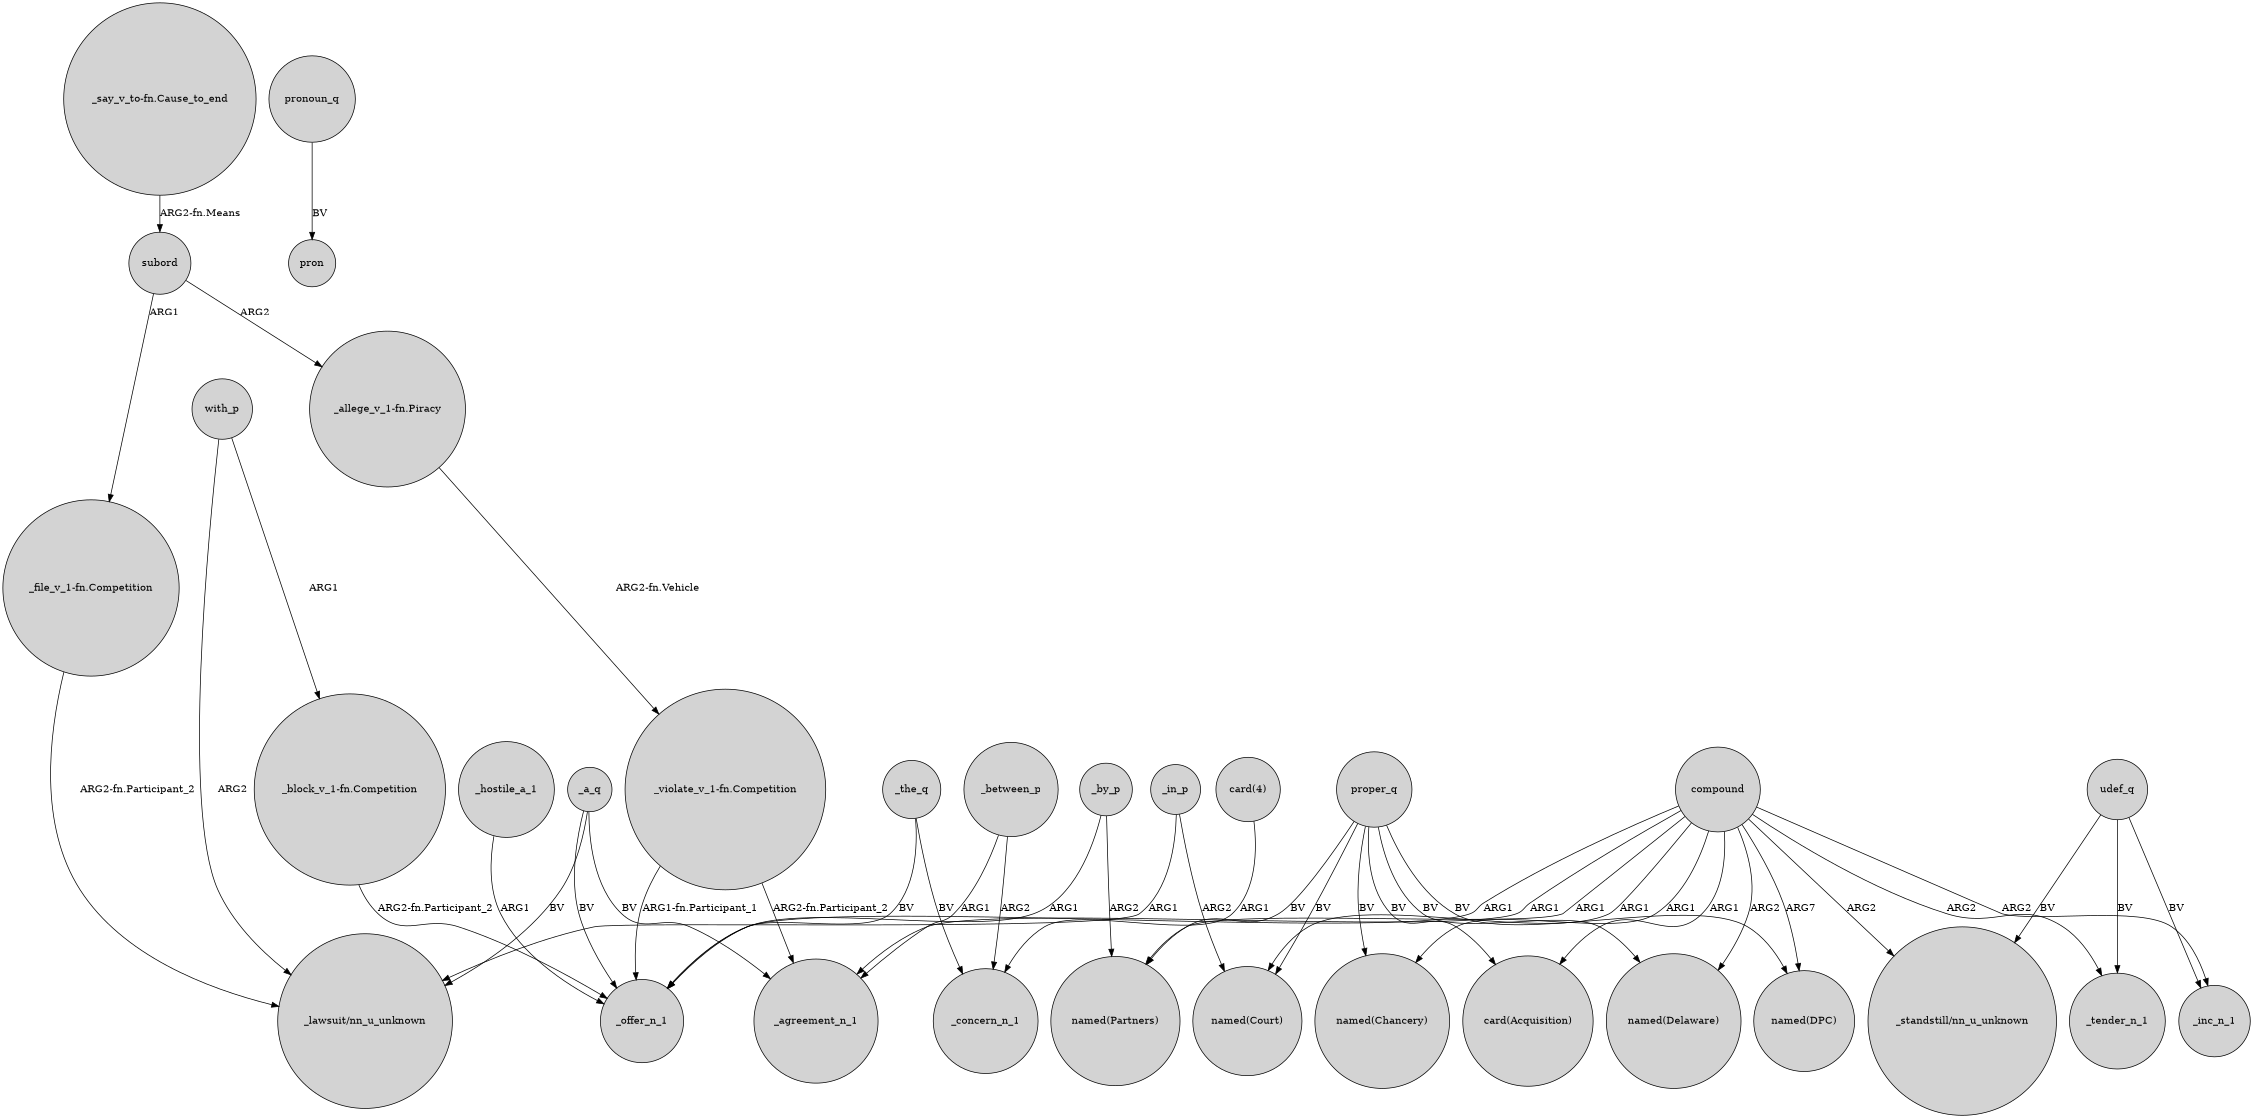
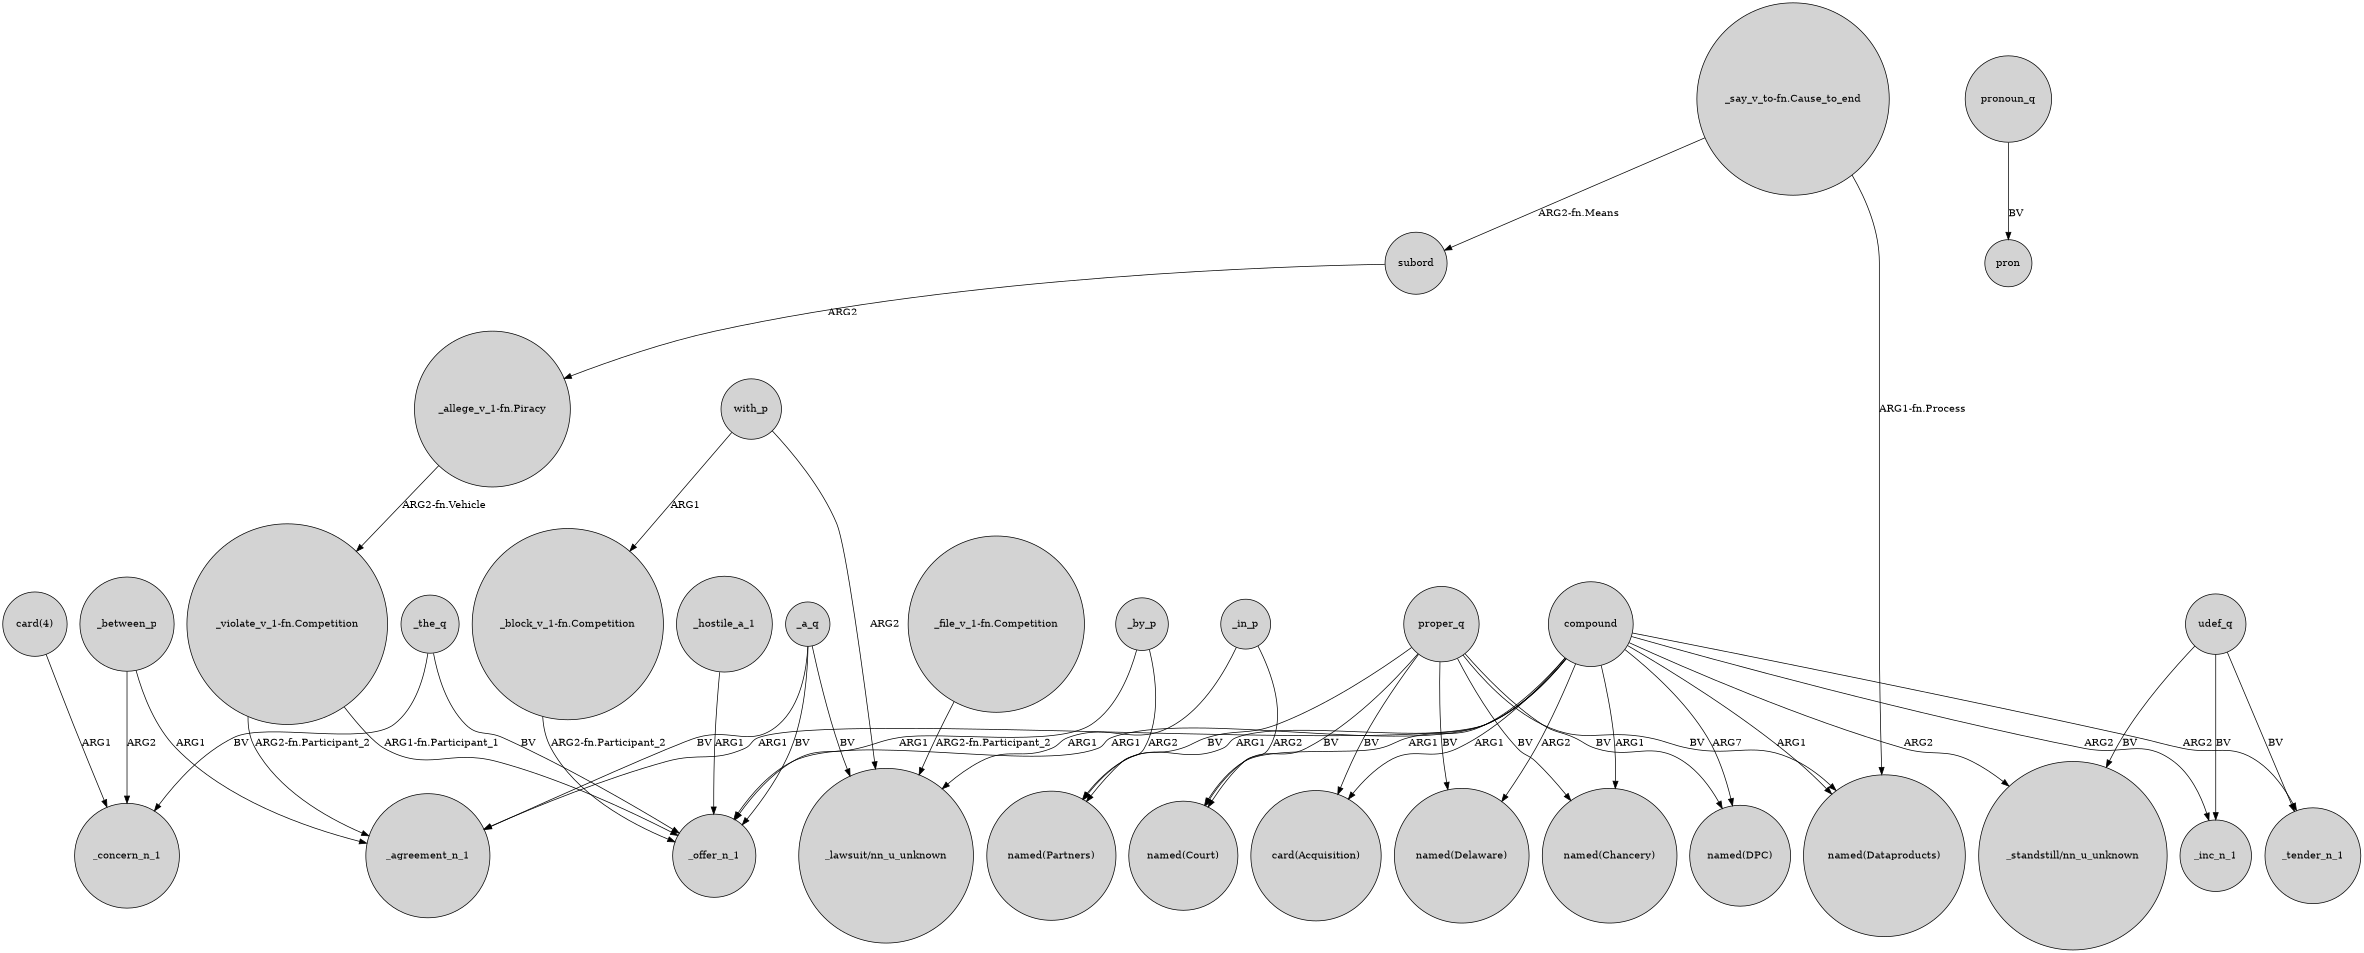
(132, 394) -> none
none -> (1884, 856)
